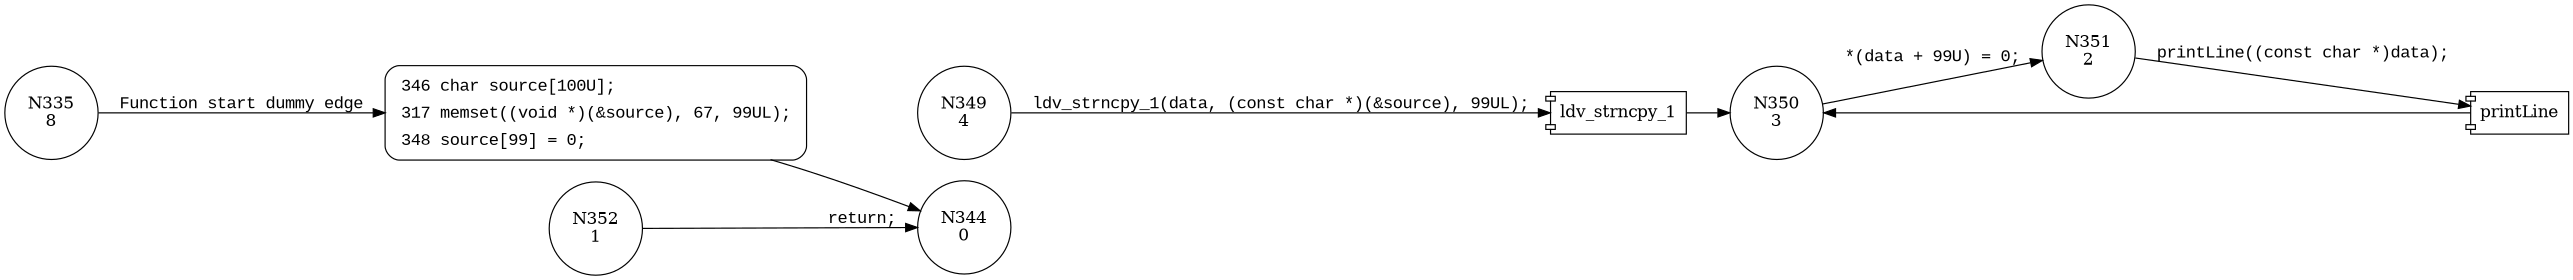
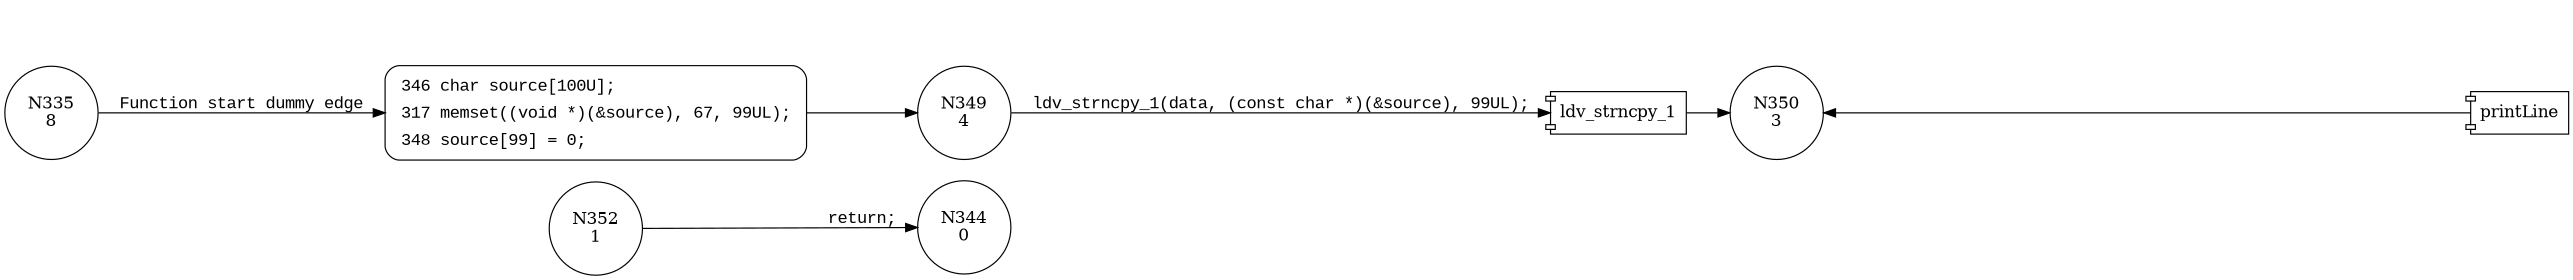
(2089, 51) -> none
(840, 182) -> (856, 113)
